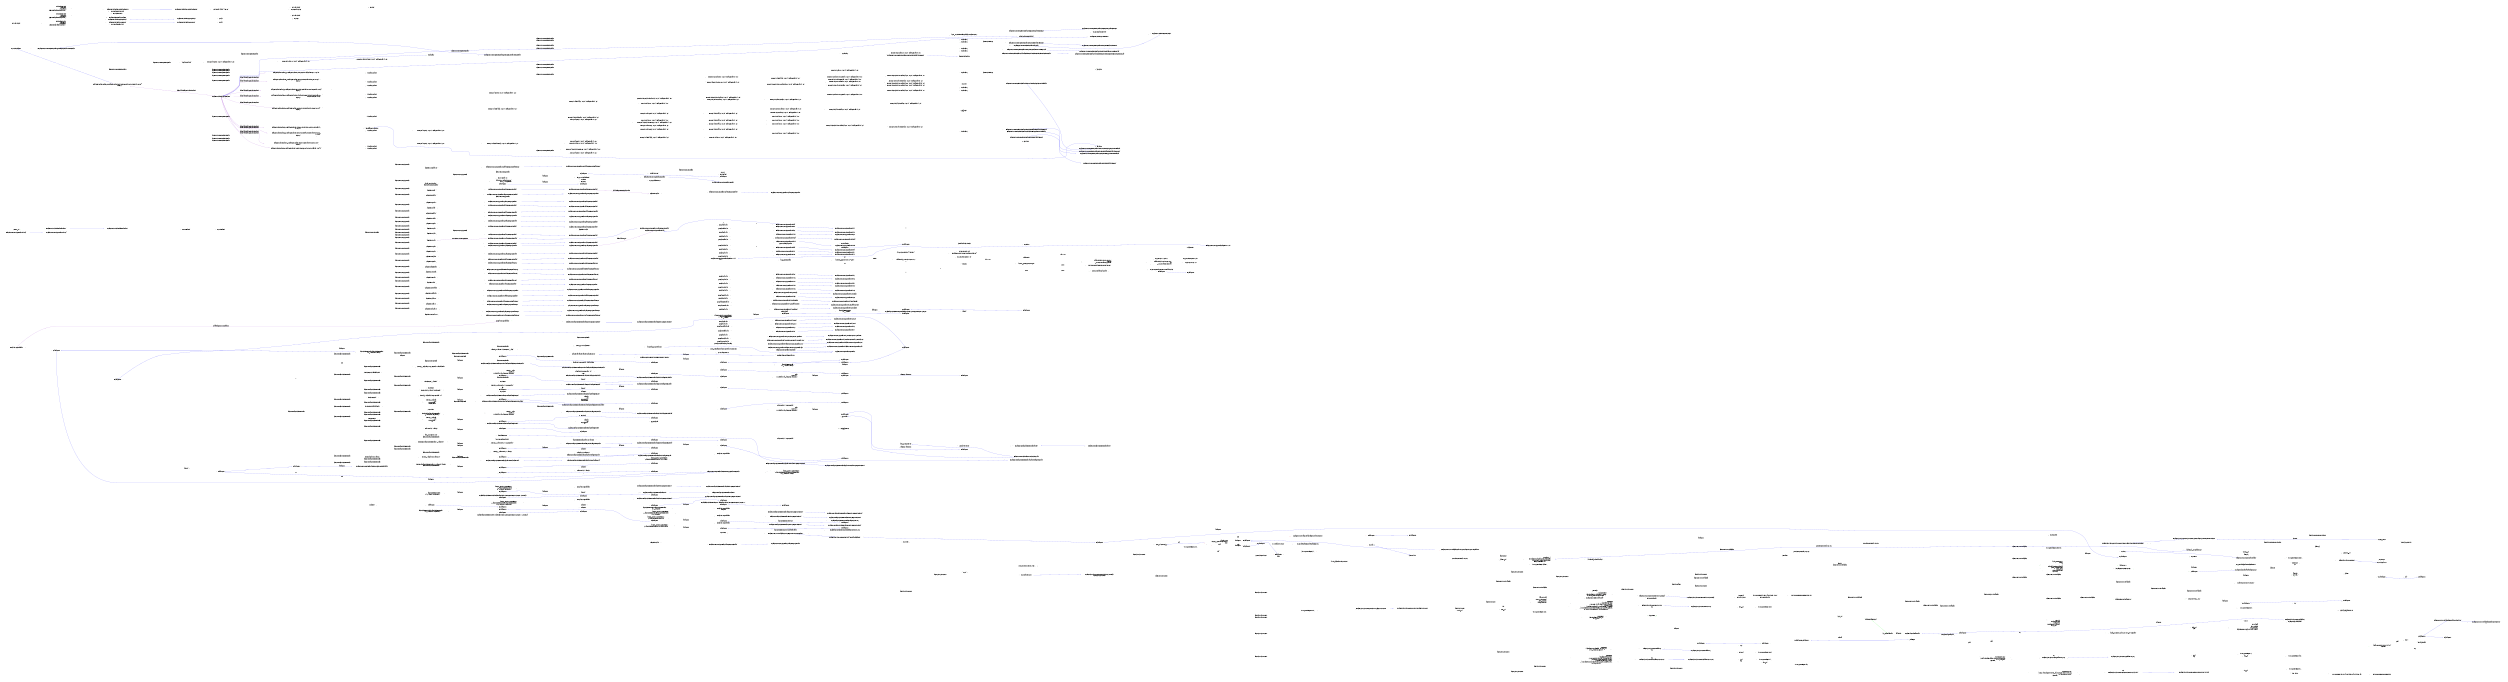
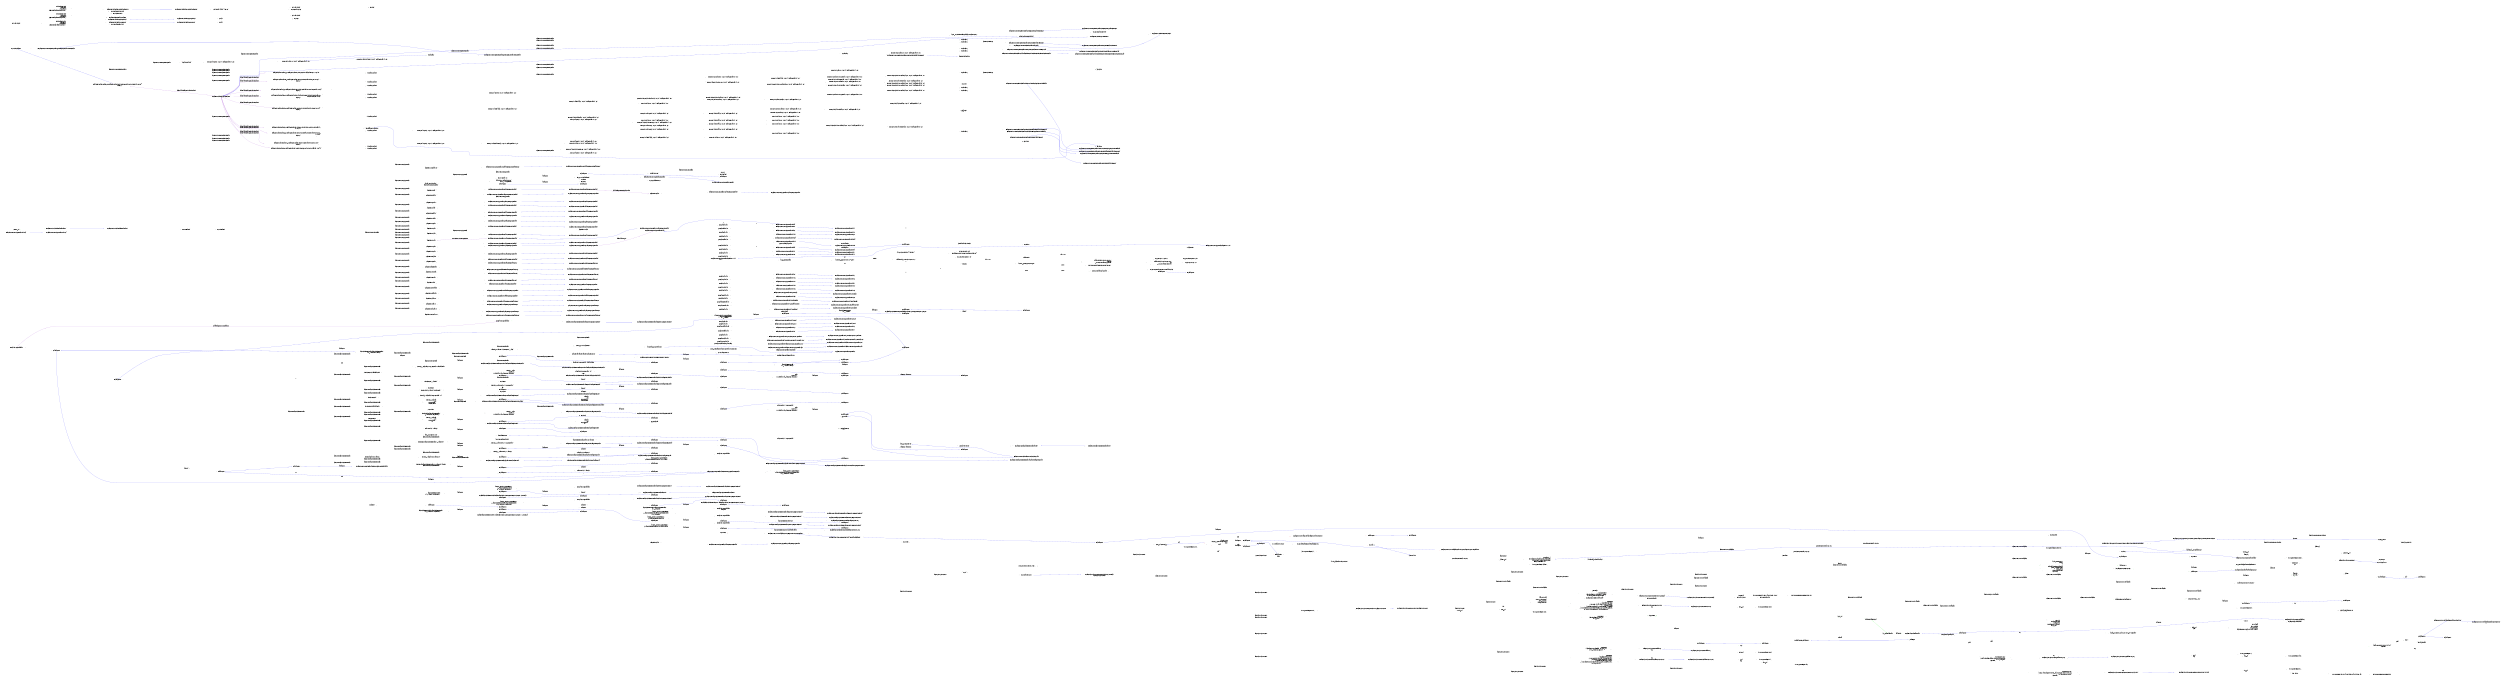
(1676, 584) -> (1676, 584)
